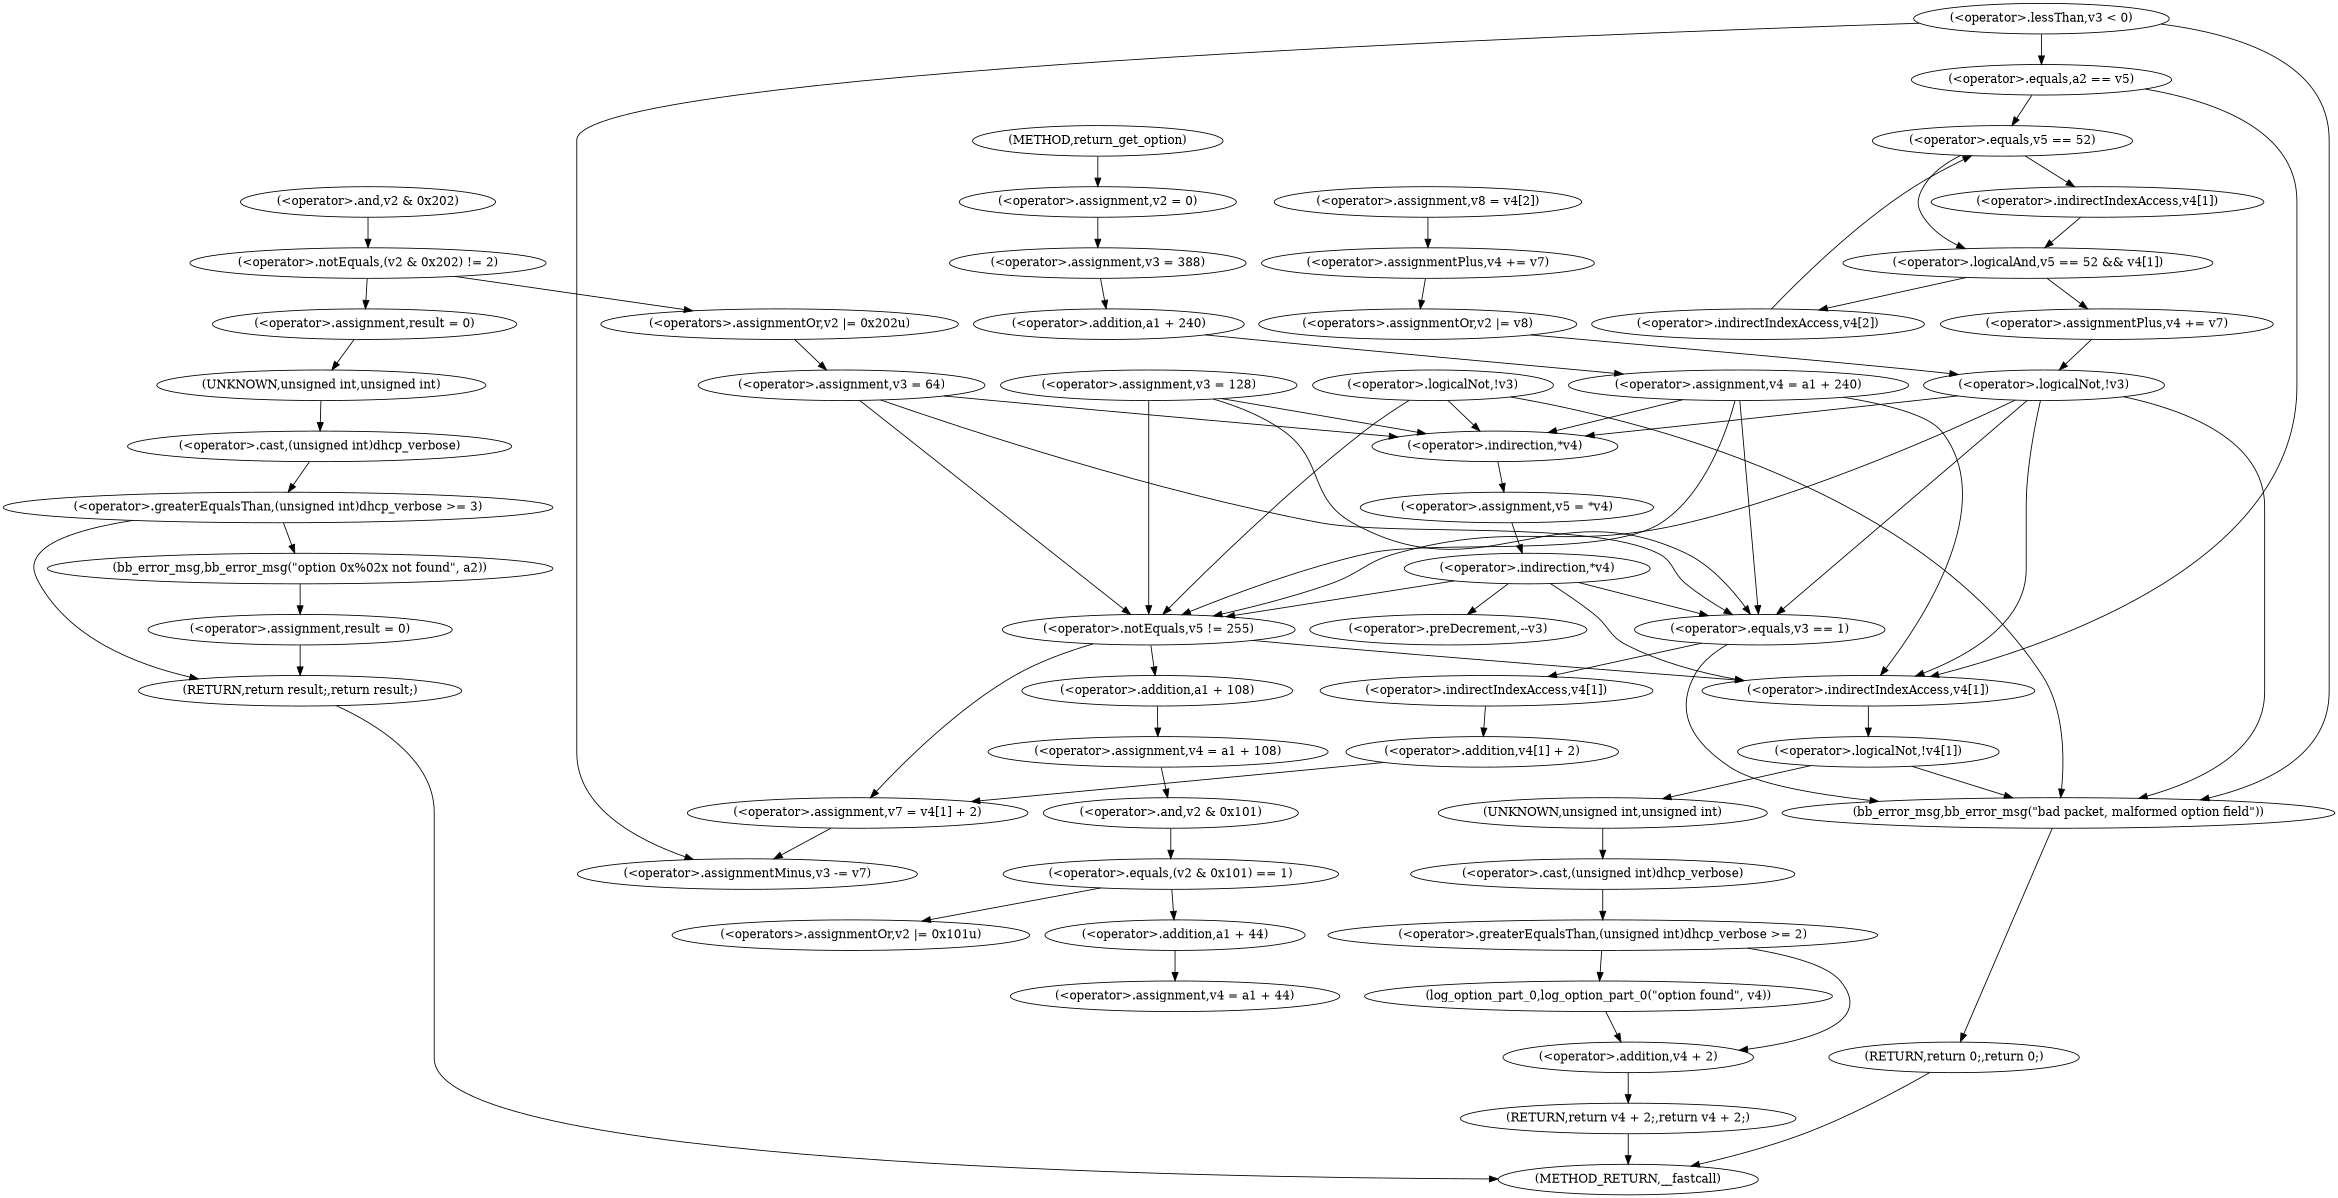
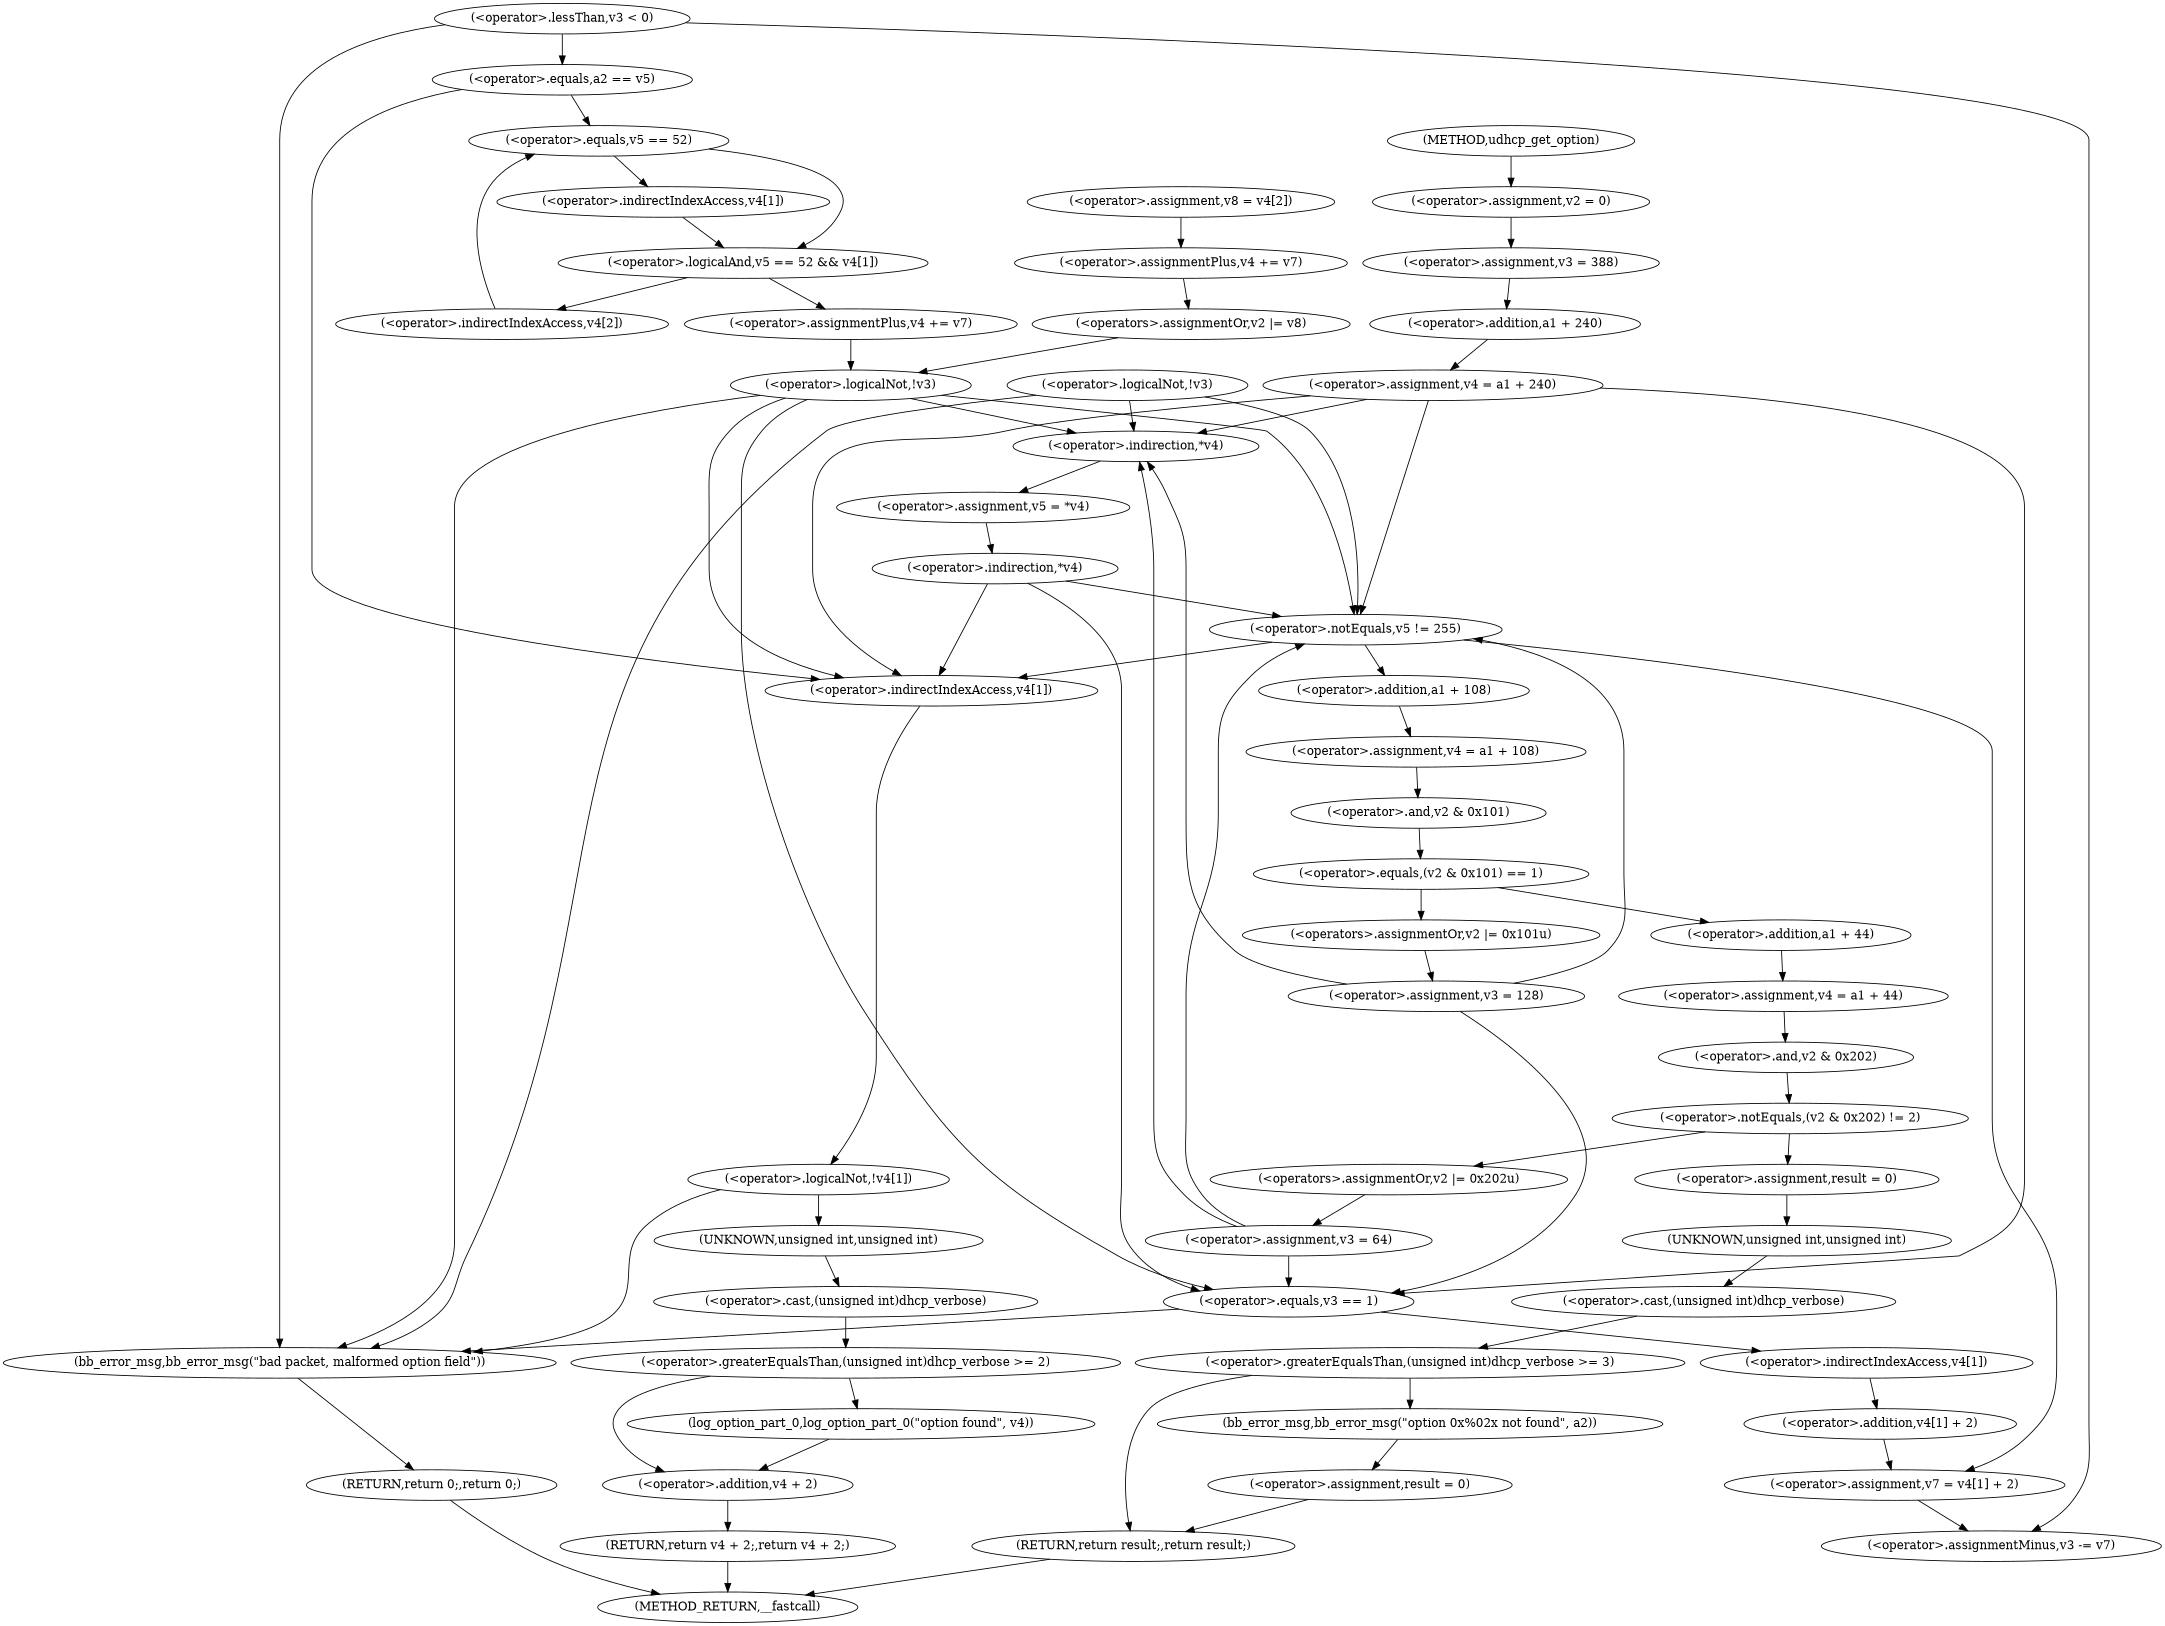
(1098, 141) -> (1511, 141)
(1448, 630) -> none
none -> (1428, 962)
none -> (1785, 1023)
